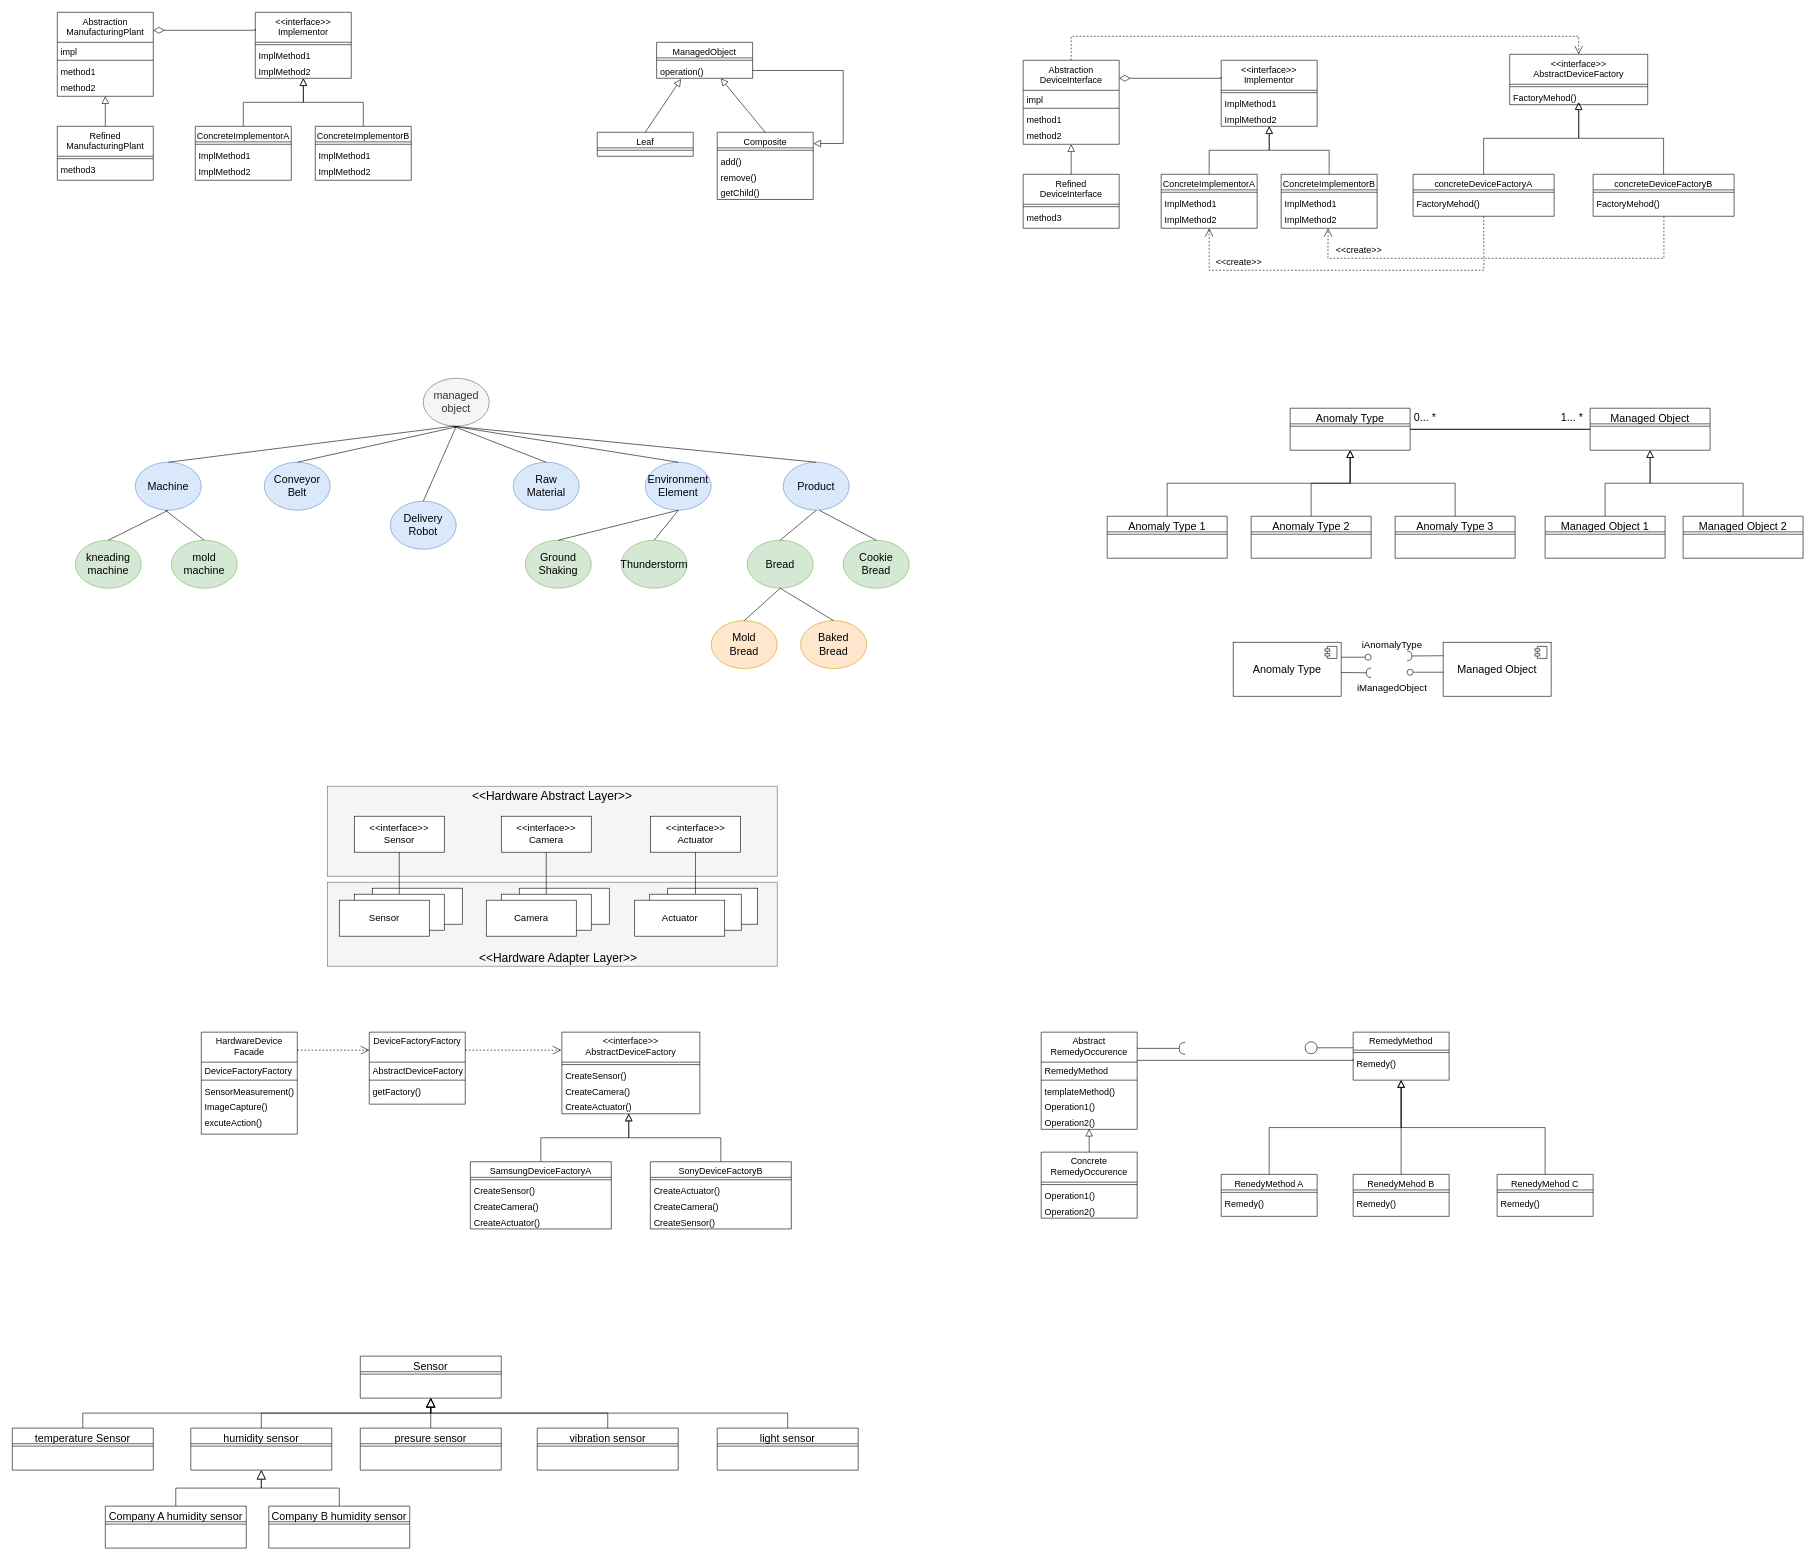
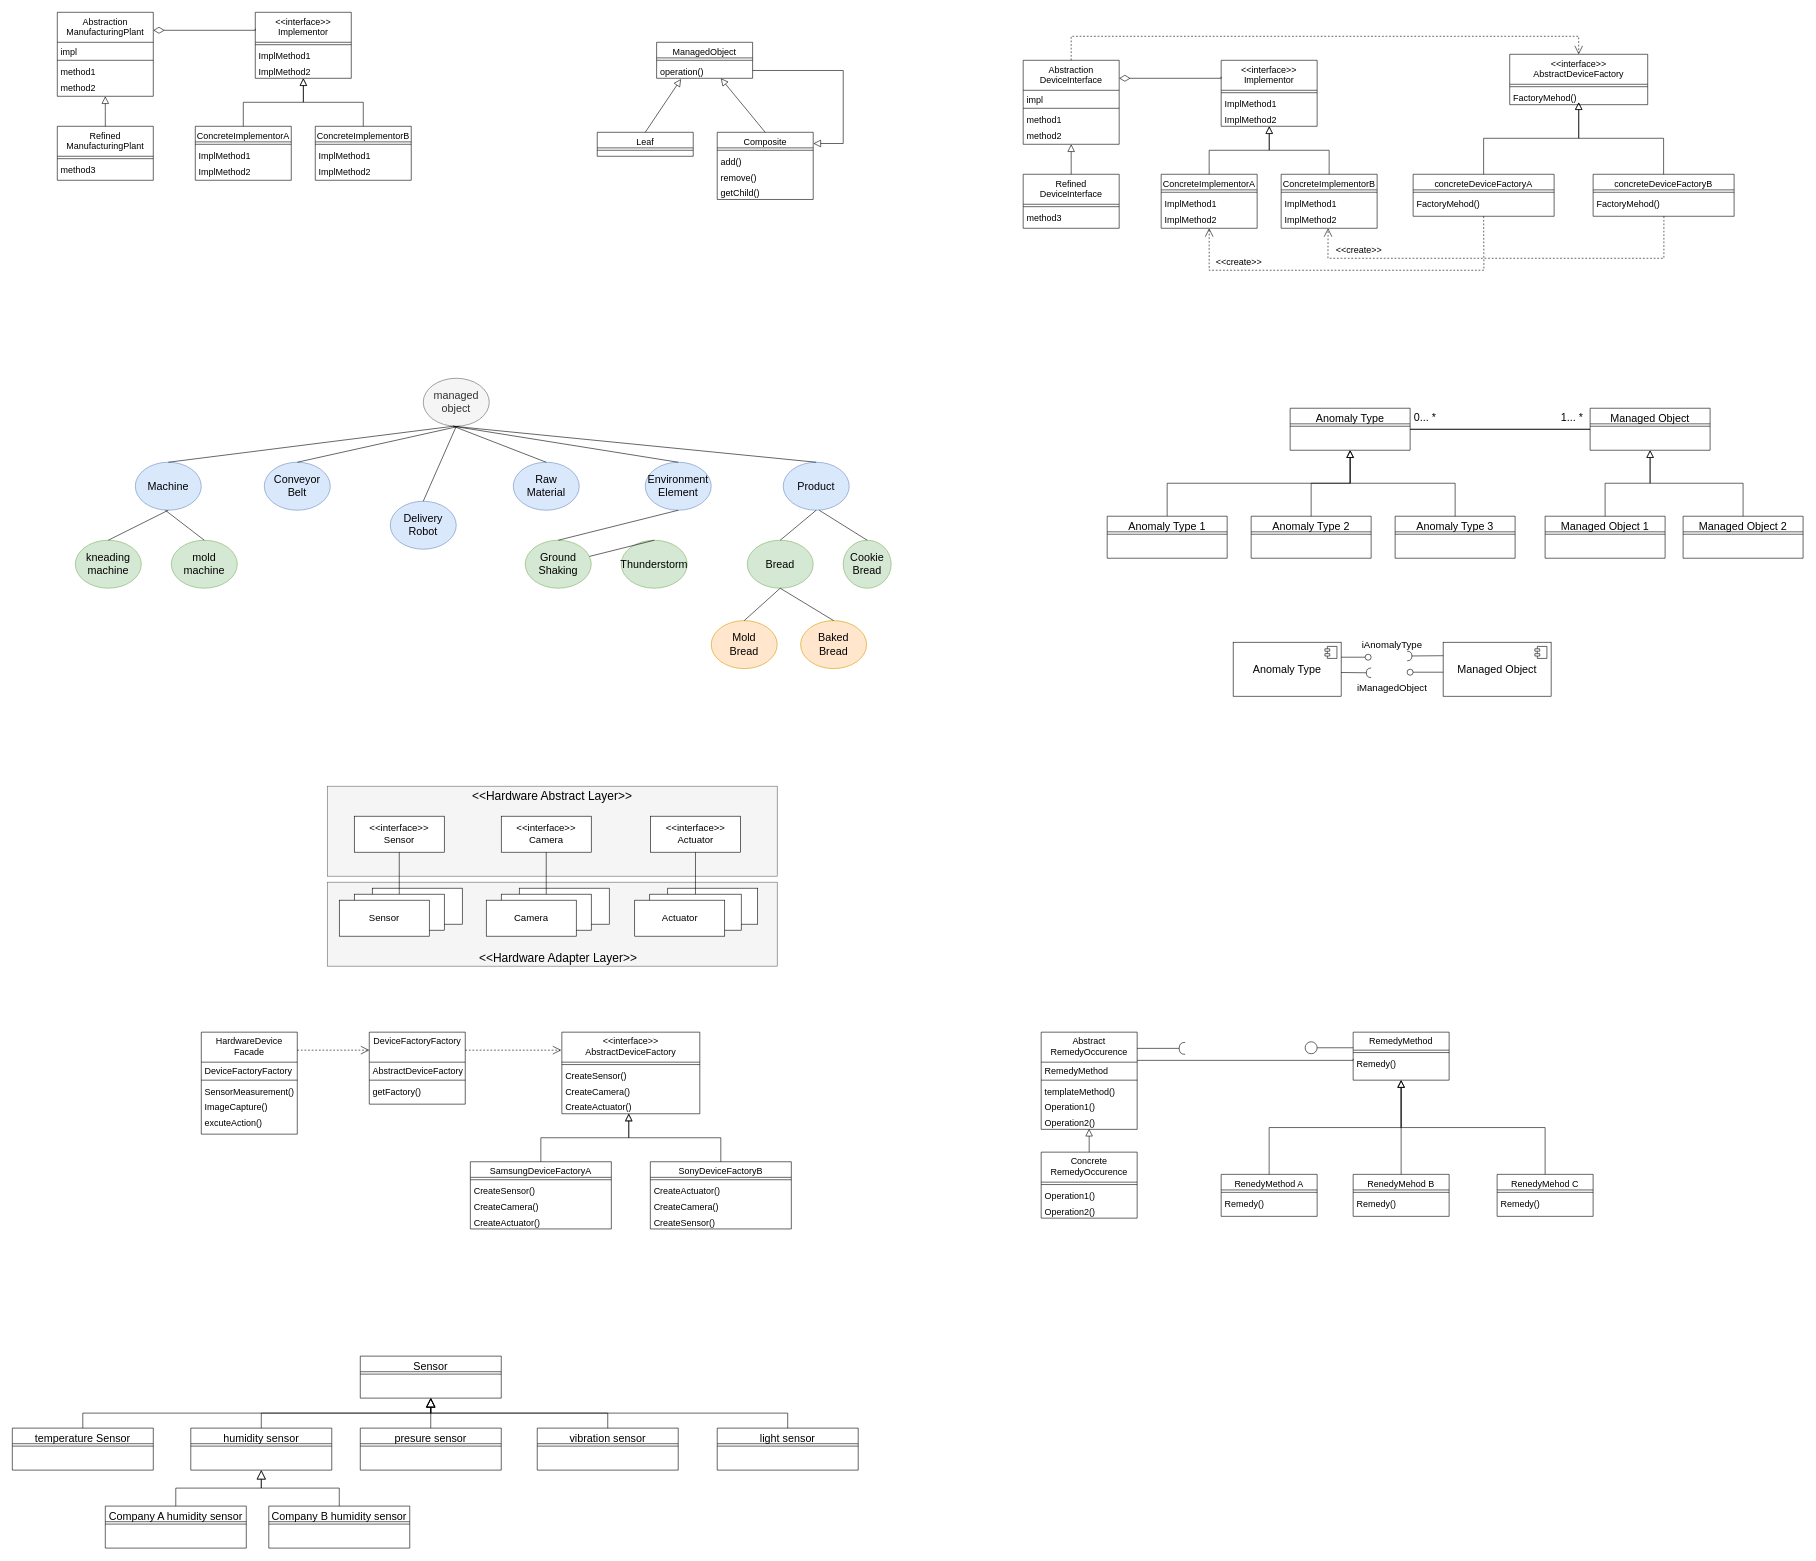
(666, 526) -> (622, 548)
(876, 564) -> (867, 564)
